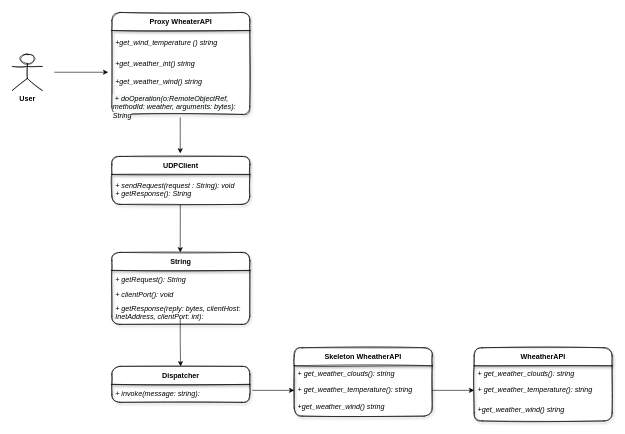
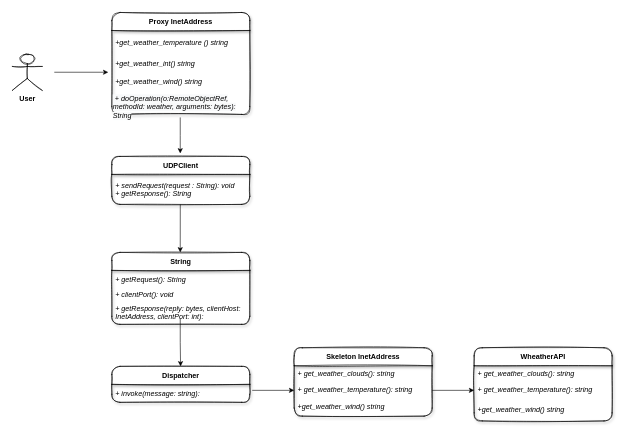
(181, 22) -> (181, 22)
(174, 43) -> (181, 43)
(363, 357) -> (363, 357)
